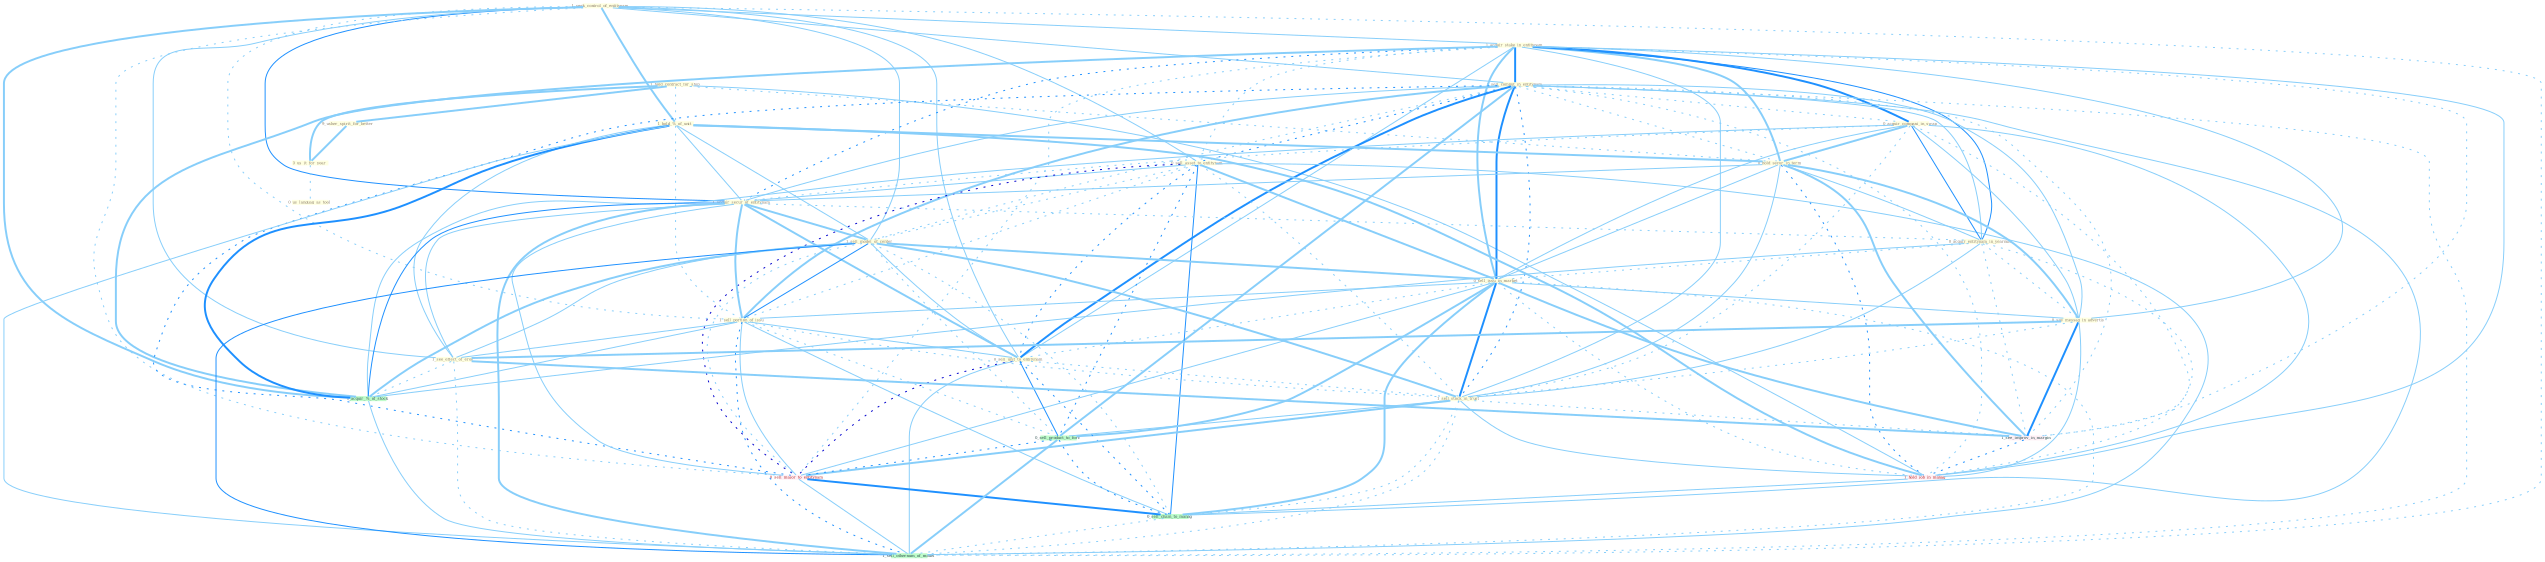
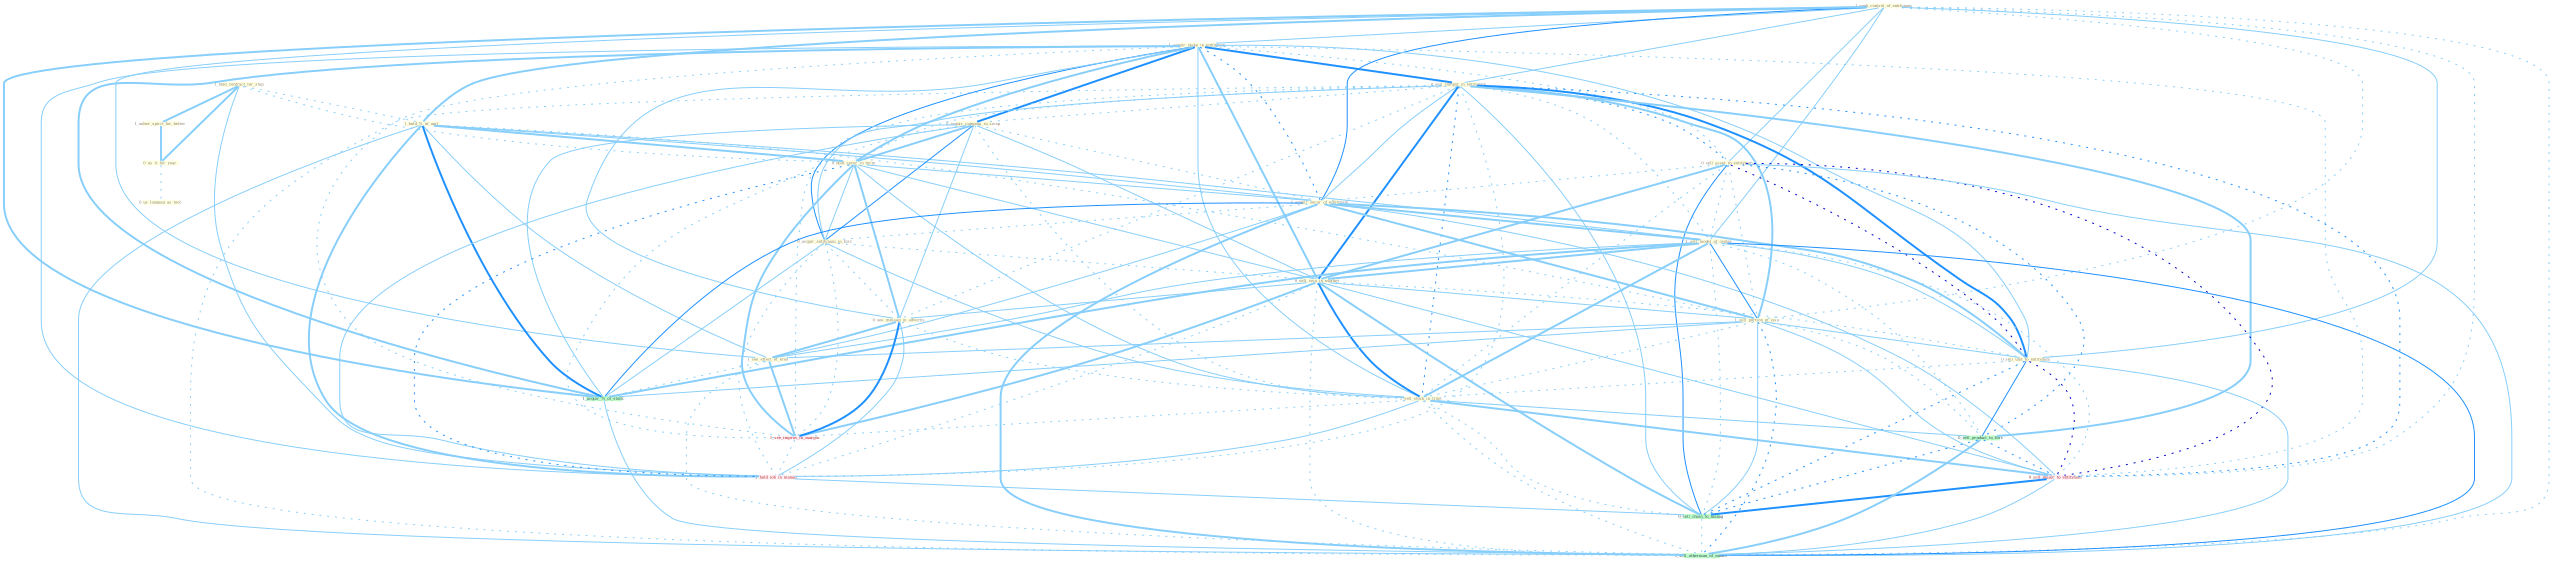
(348, 124) -> (161, 124)
(1980, 137) -> (1249, 173)
(970, 183) -> (1524, 183)
(1982, 242) -> (825, 242)
(1094, 250) -> (1890, 245)
(1298, 395) -> none
(2027, 438) -> (795, 438)
(1976, 458) -> (786, 458)
